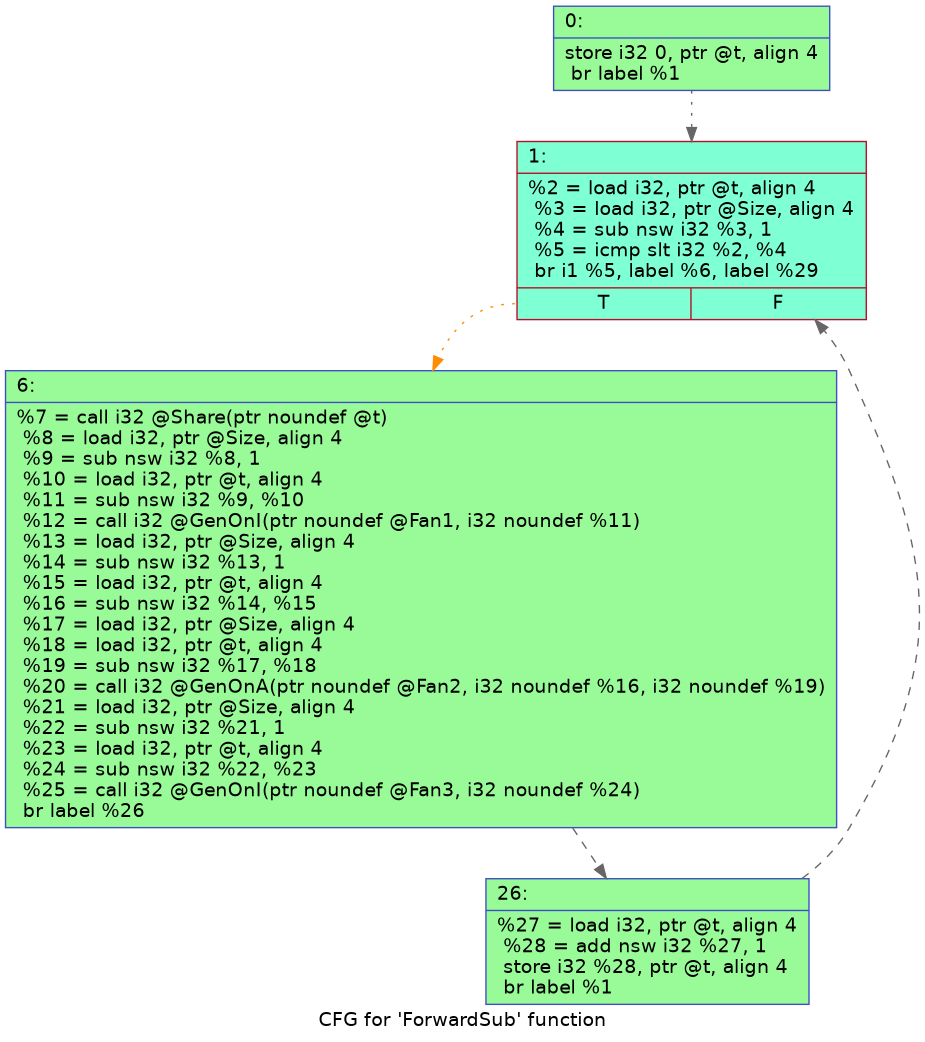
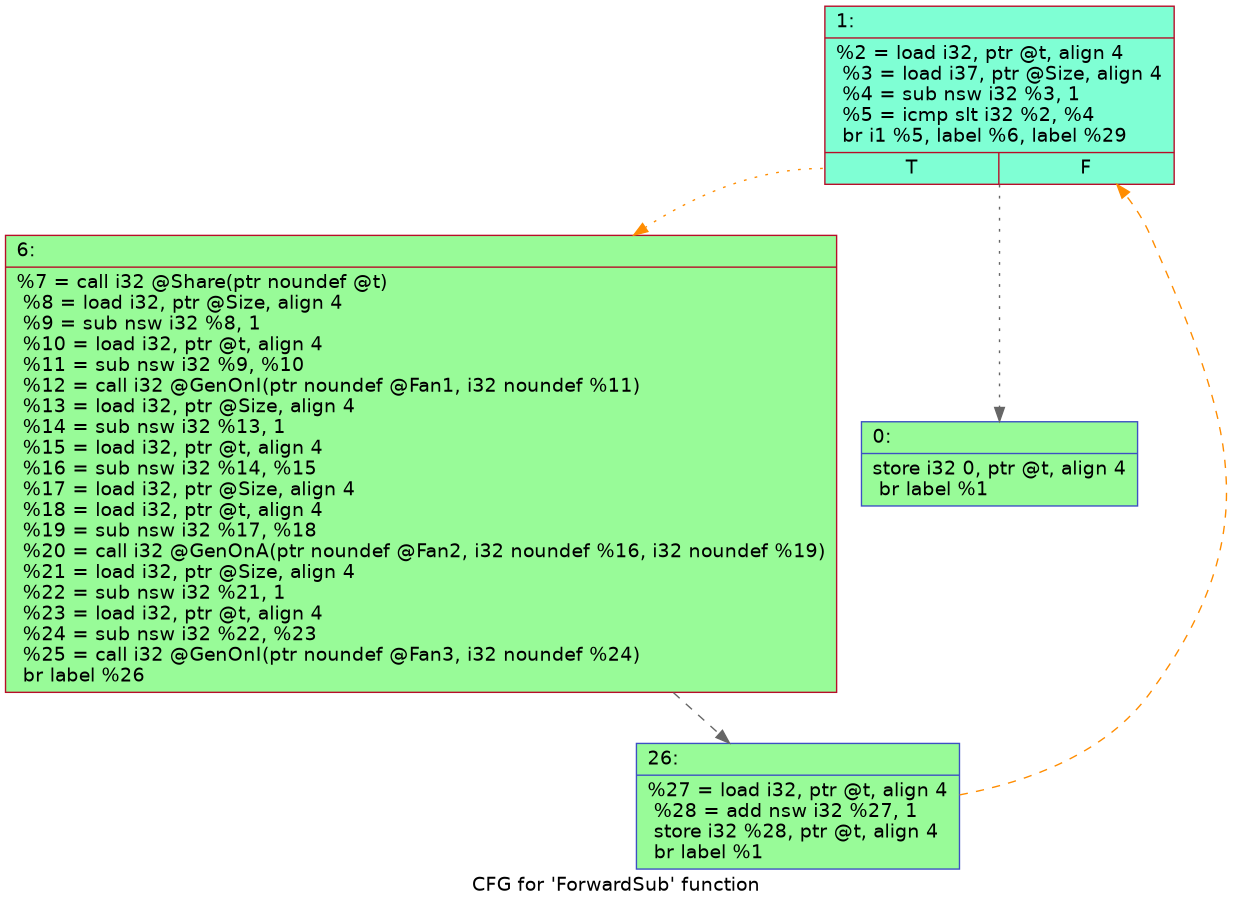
(692, 109) -> (1000, 296)
(692, 209) -> (1000, 74)
(421, 599) -> (421, 464)
(919, 611) -> (1218, 553)
